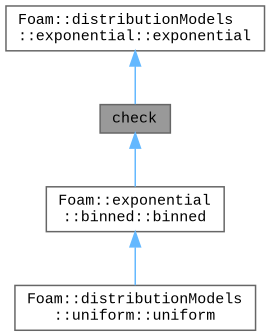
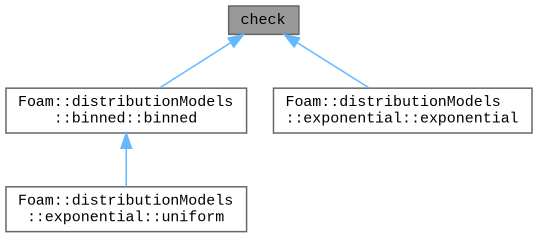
(135, 85) -> (333, 65)
(135, 209) -> (126, 111)
(135, 308) -> (126, 209)
